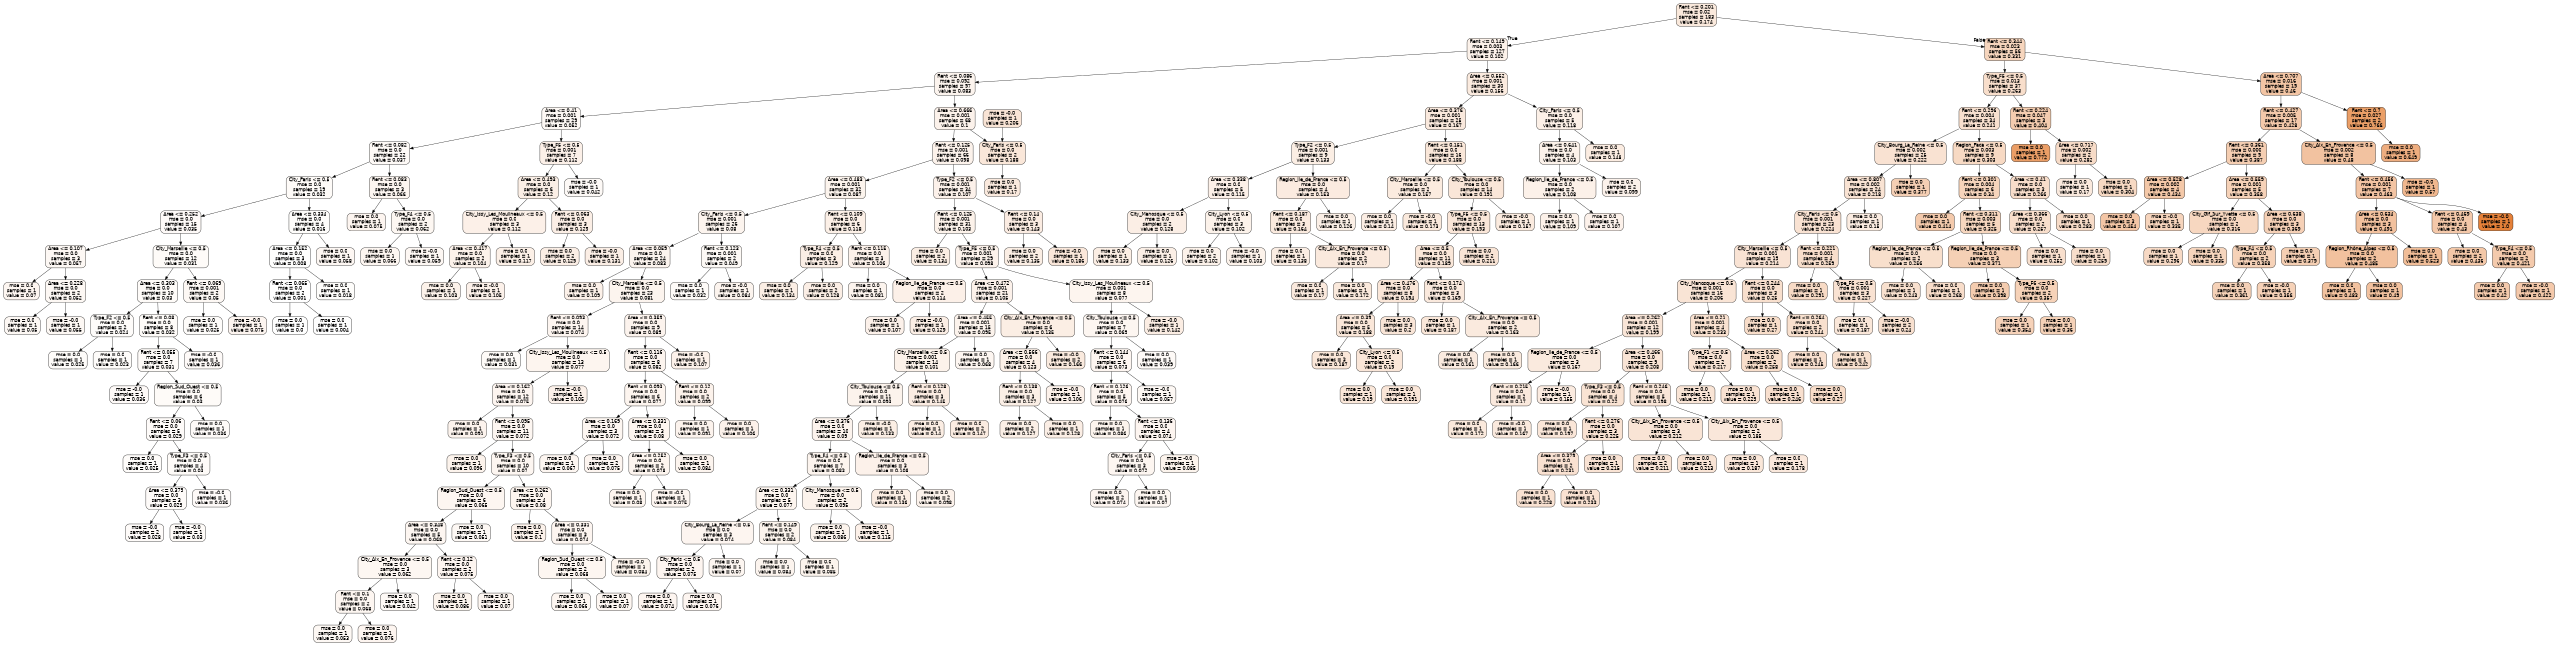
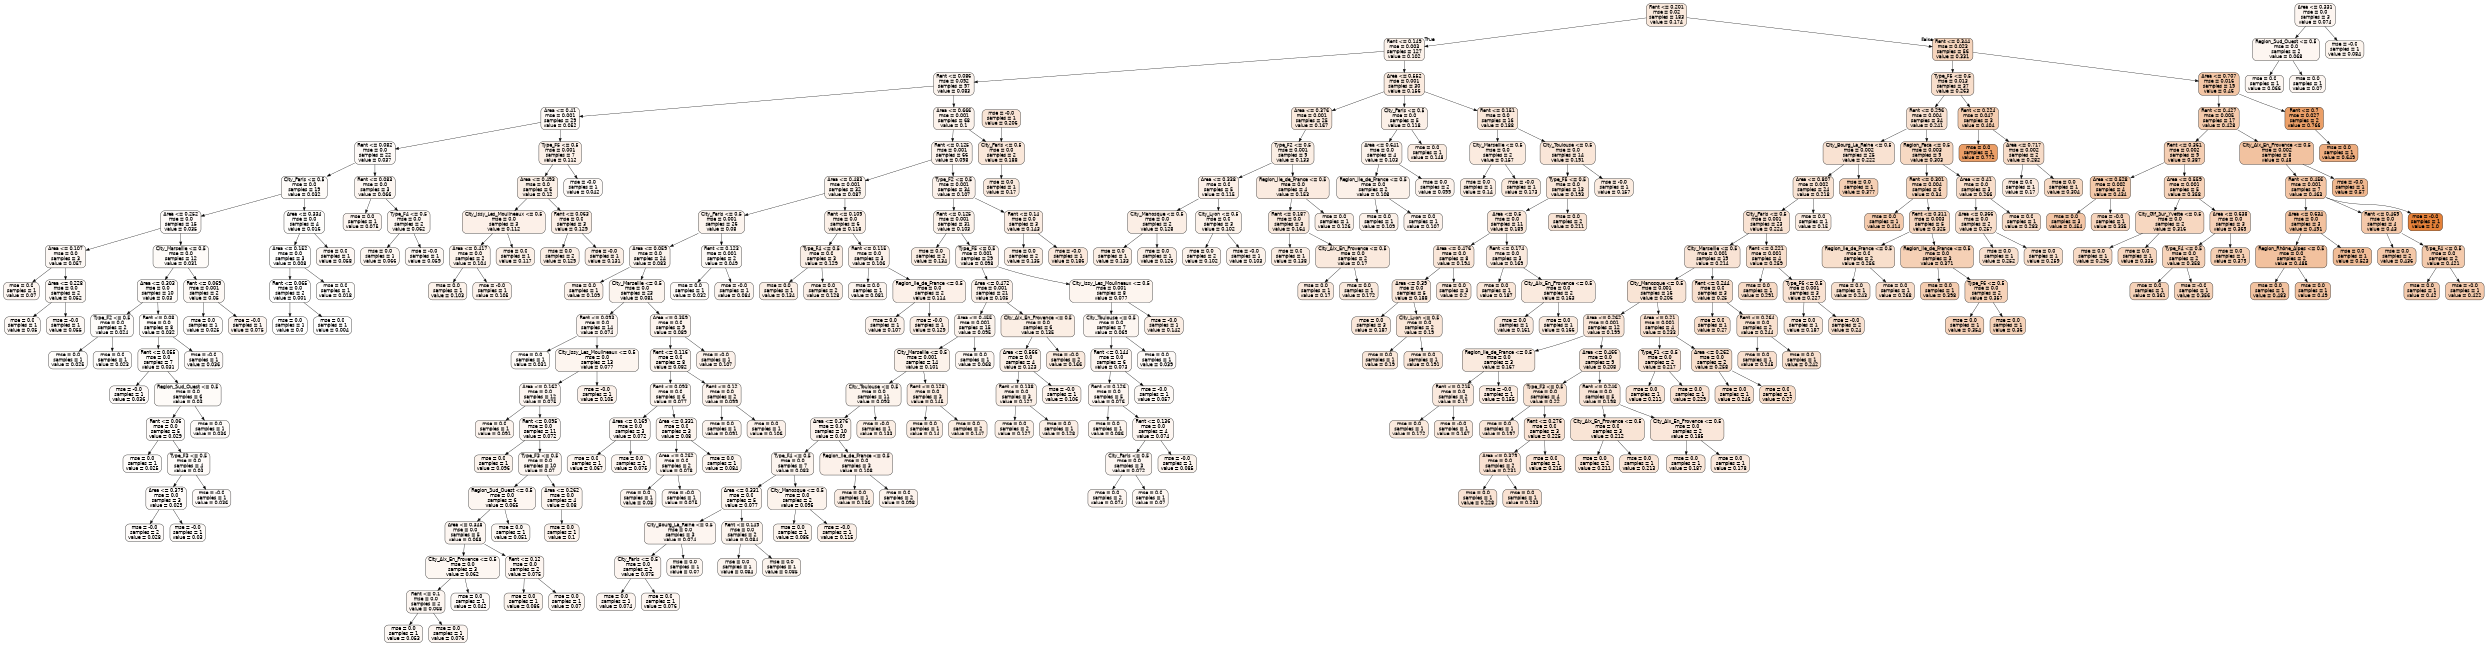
(1445, 134) -> (1449, 101)
(2246, 153) -> (2184, 153)
(550, 514) -> none
